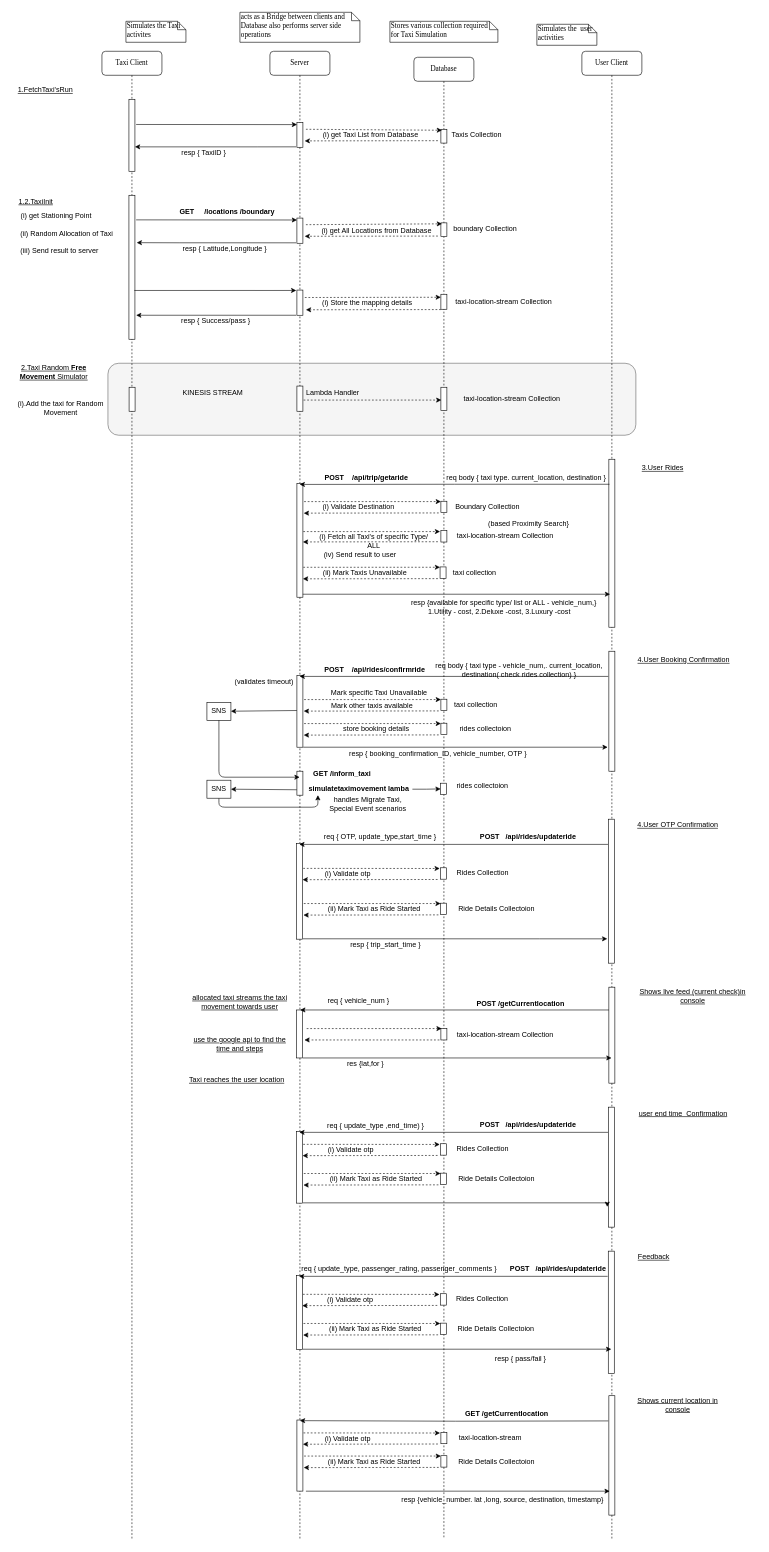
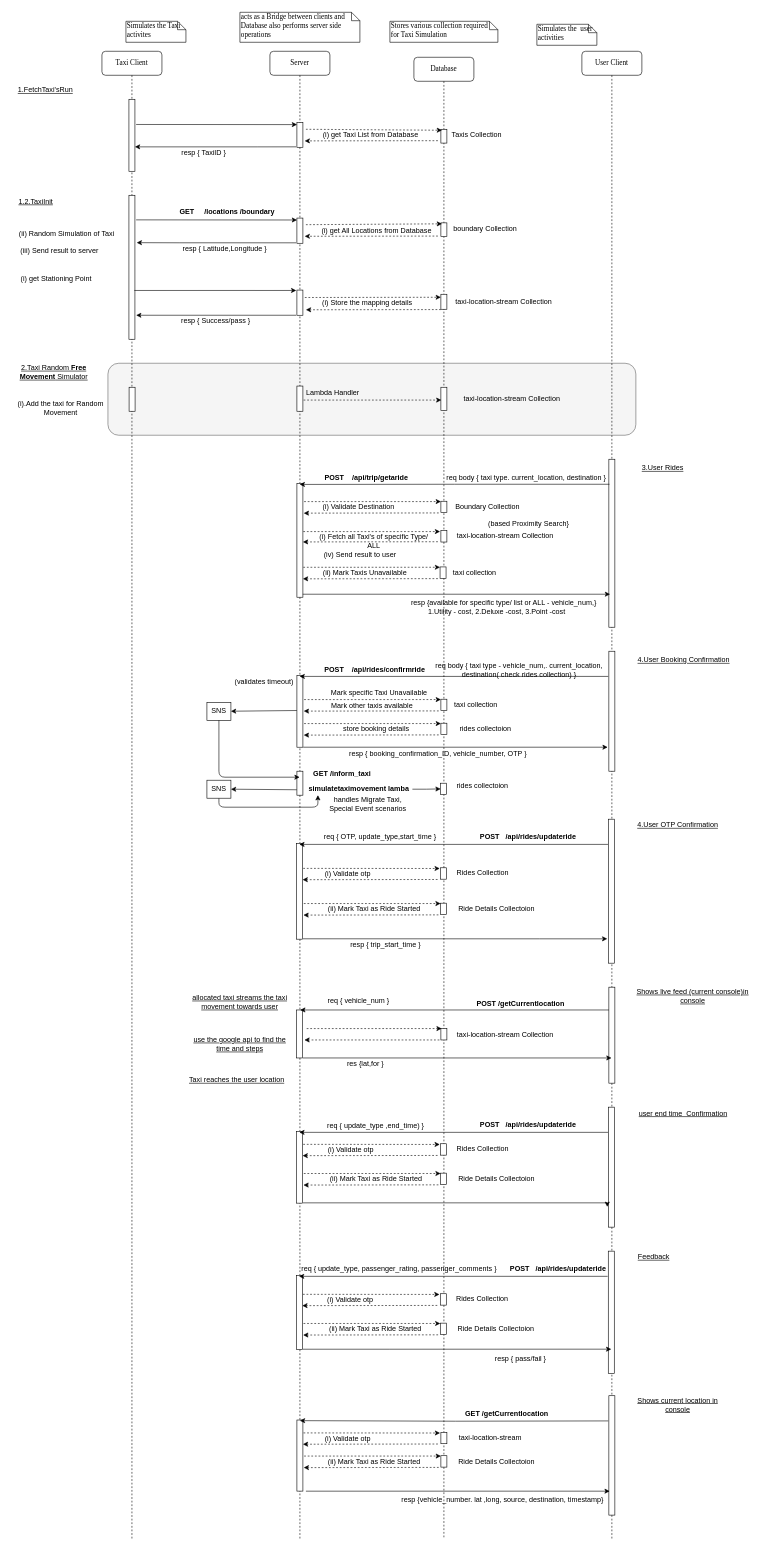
(56, 216) -> (56, 279)
(67, 234) -> (67, 234)
(213, 393) -> none
(503, 616) -> (503, 616)
(693, 996) -> (693, 996)
